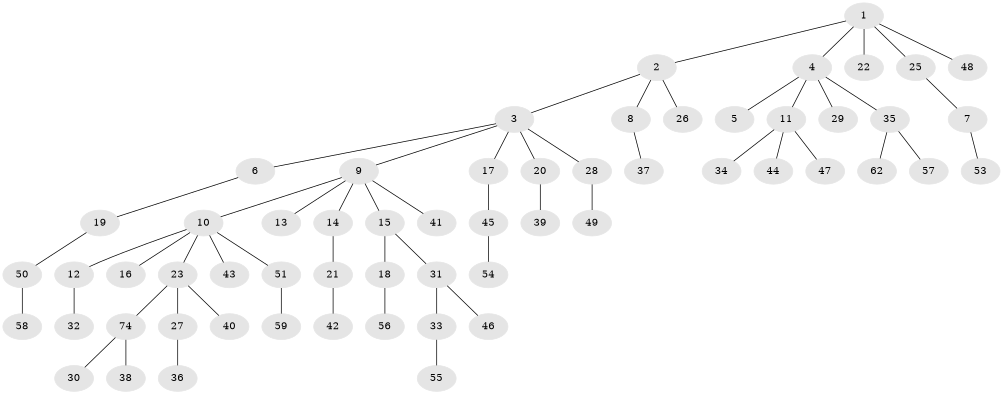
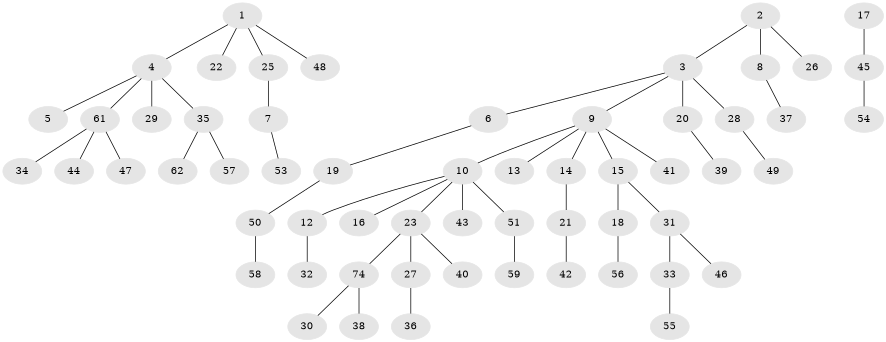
(760, 42) -> none
(786, 119) -> (100, 119)
(501, 145) -> none
